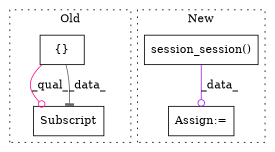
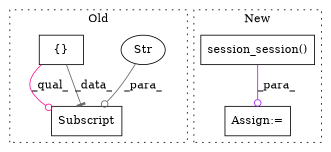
none -> (143, 50)
(220, 85) -> (277, 85)
